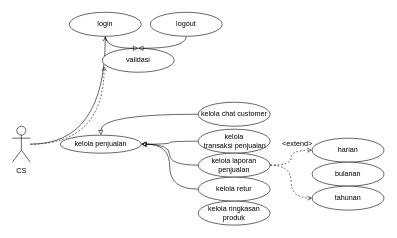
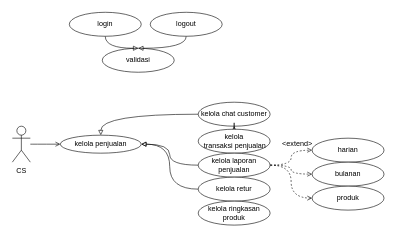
(88, 115) -> (52, 144)
(92, 117) -> none
(180, 142) -> (234, 123)
none -> (296, 173)
(348, 198) -> (348, 198)
